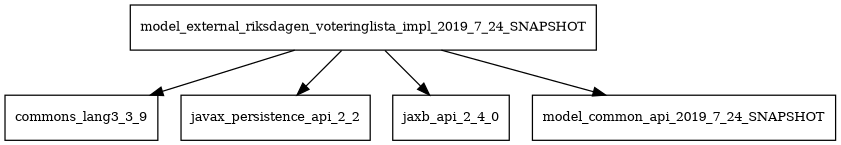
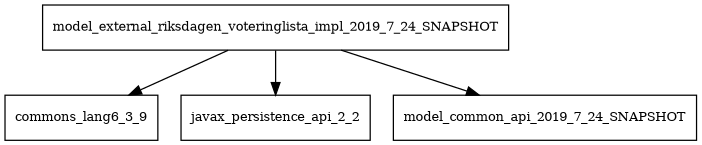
(81, 118) -> (81, 118)
(451, 118) -> none
